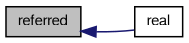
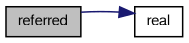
(115, 32) -> (100, 12)
